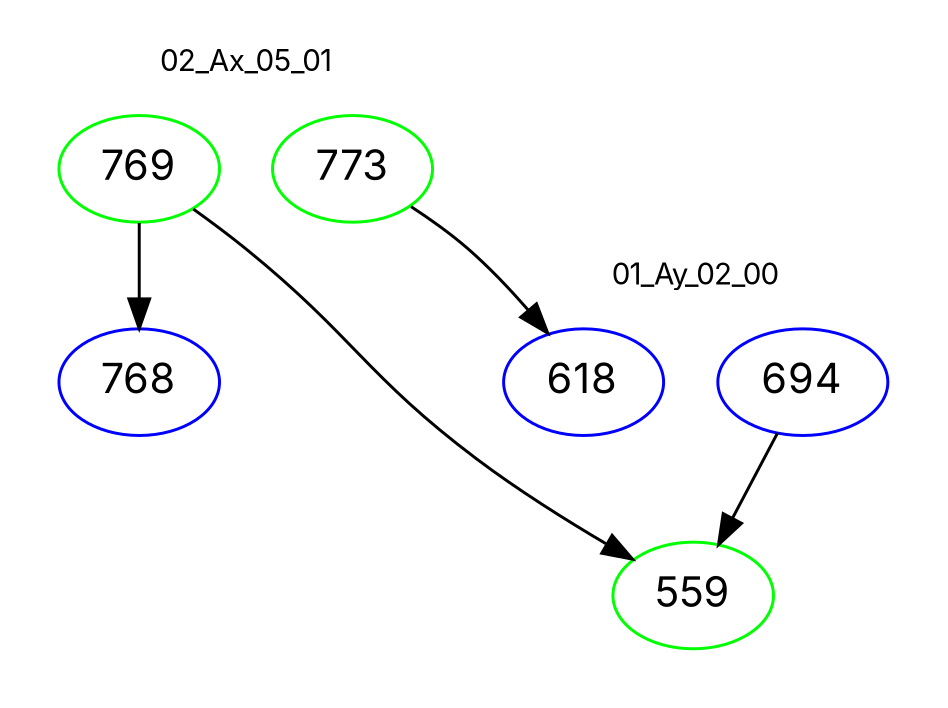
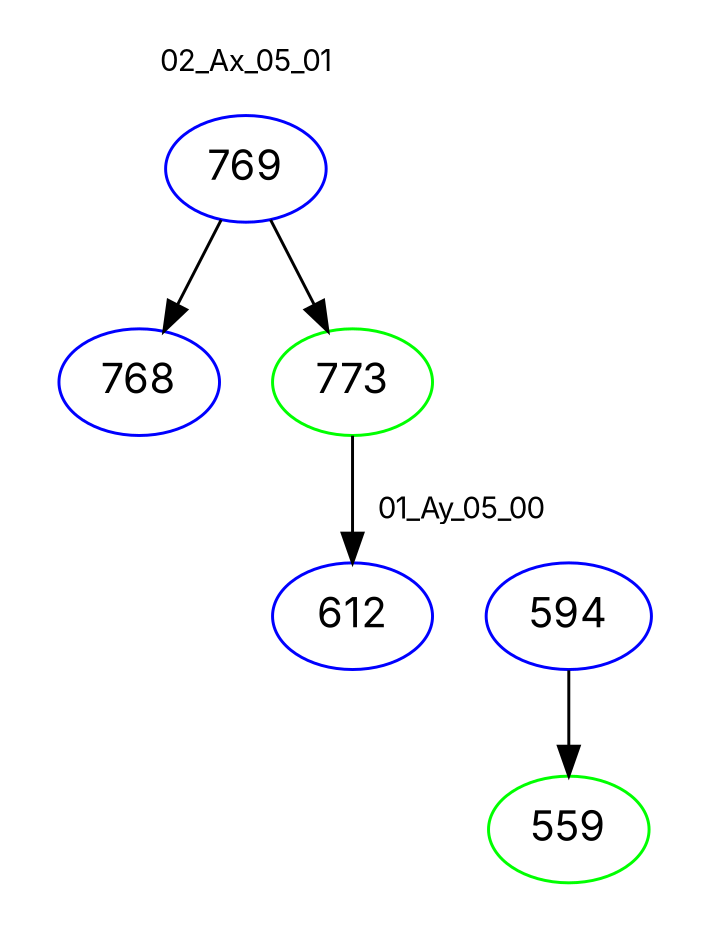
(139, 169) -> (246, 169)
(696, 277) -> (462, 511)
(584, 382) -> (353, 616)
(803, 382) -> (569, 616)
(391, 387) -> (292, 262)
